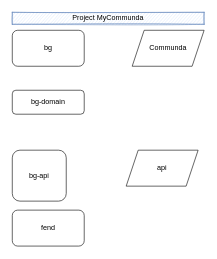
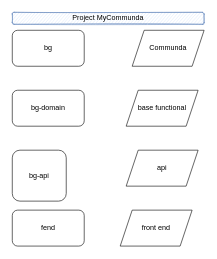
(108, 18) -> (108, 18)
(48, 102) -> (48, 108)
none -> (162, 108)
none -> (156, 228)
